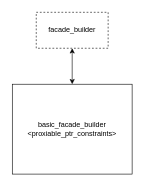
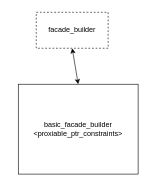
(72, 129) -> (78, 129)
